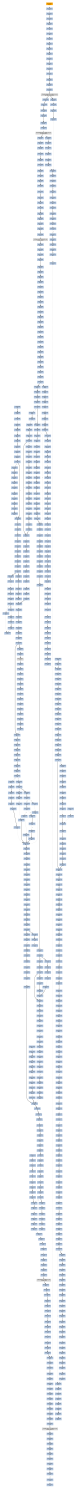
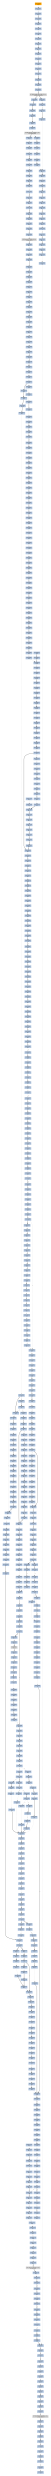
none -> (32, 1390)
none -> (37, 1627)
